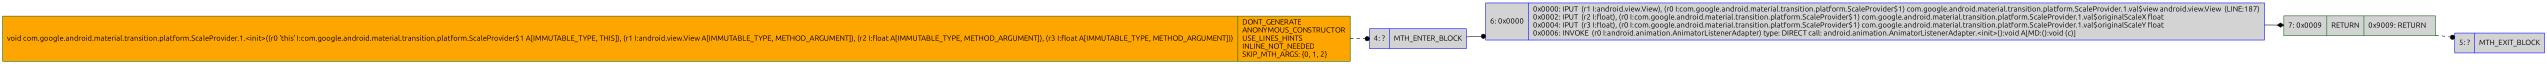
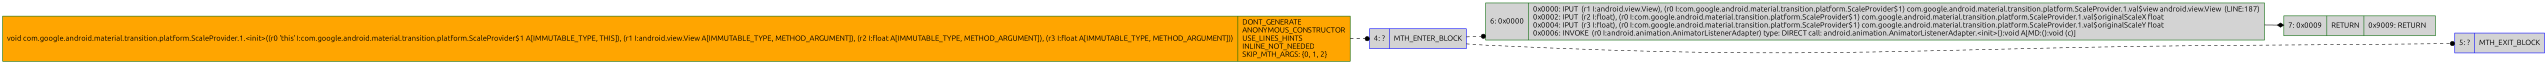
(1875, 22) -> (1875, 22)
(2443, 36) -> (1958, 50)
(1474, 37) -> (1474, 37)
